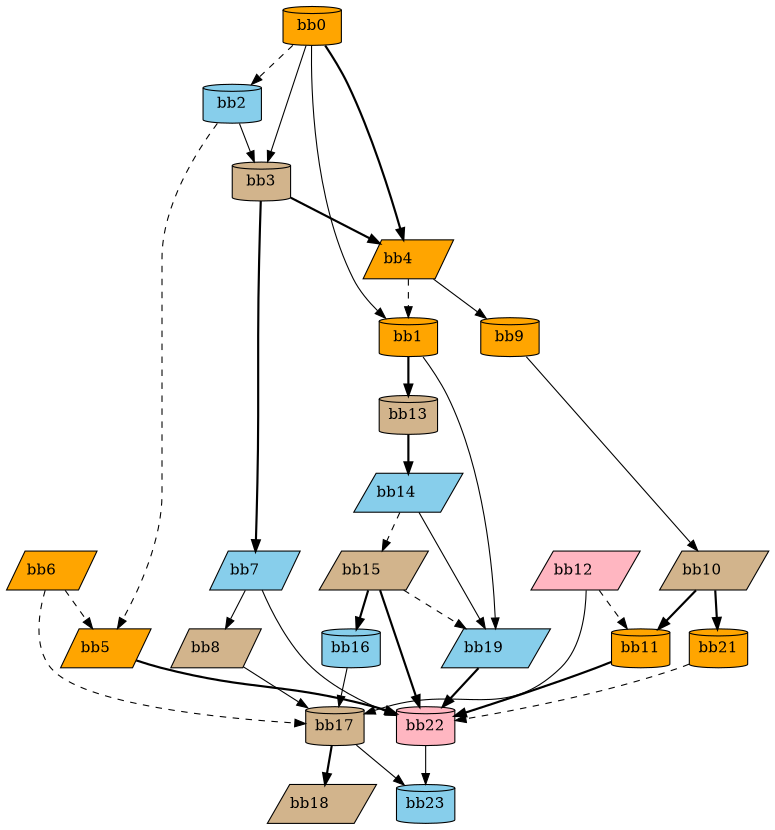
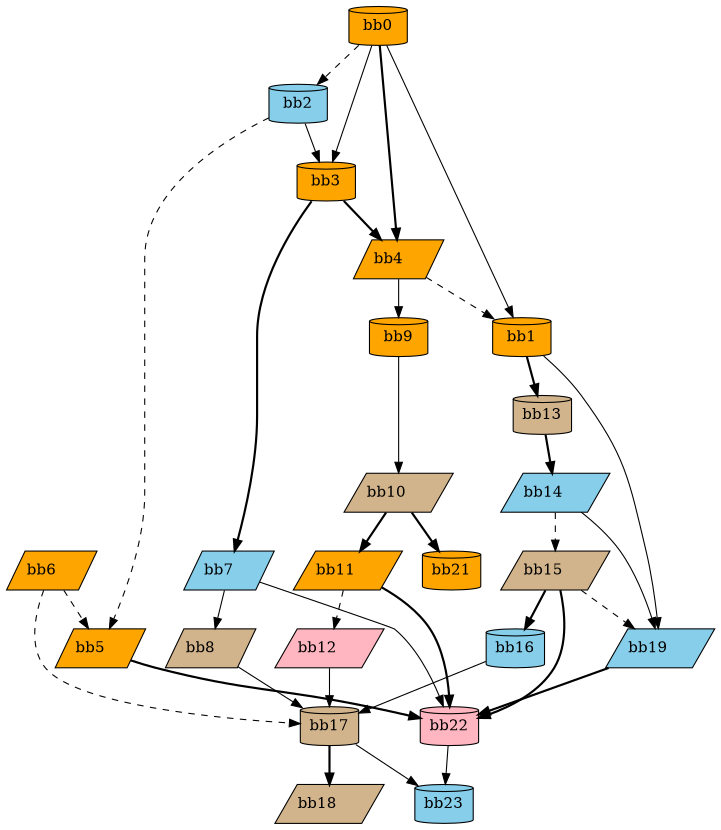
(261, 182) -> (326, 182)
(610, 605) -> (340, 603)
(641, 648) -> (348, 571)
(579, 696) -> none
